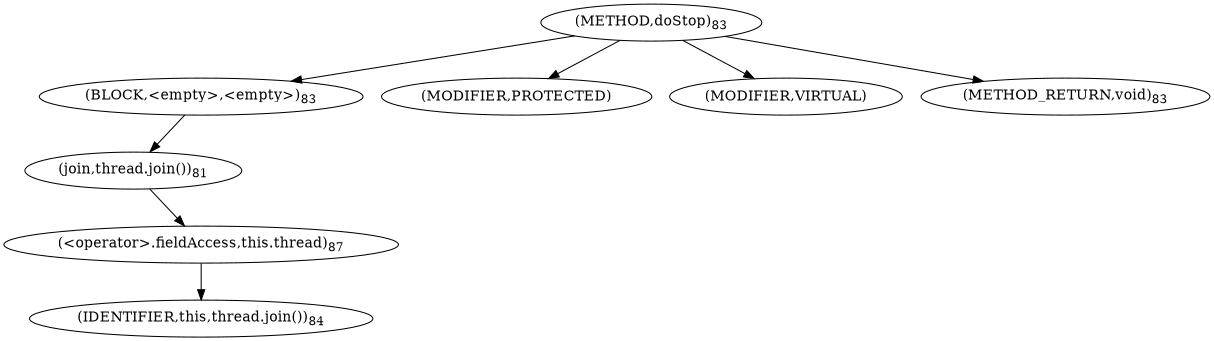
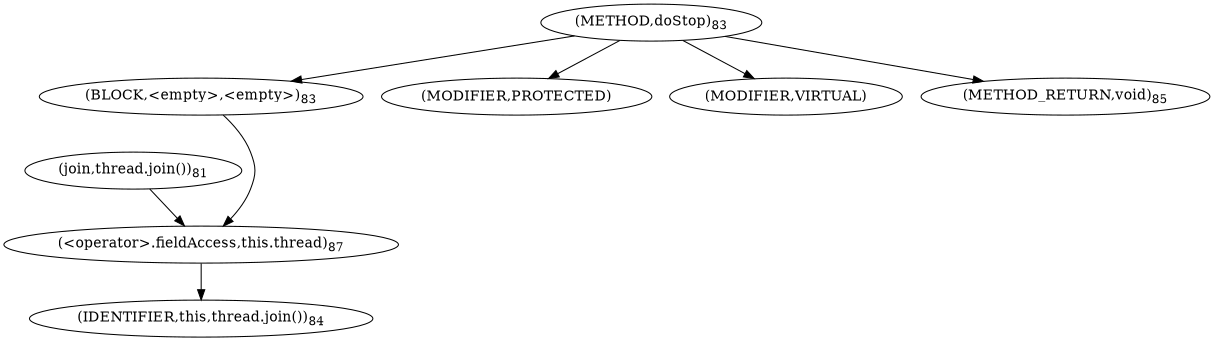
(1160, 95) -> (1160, 95)
(171, 130) -> (254, 165)
